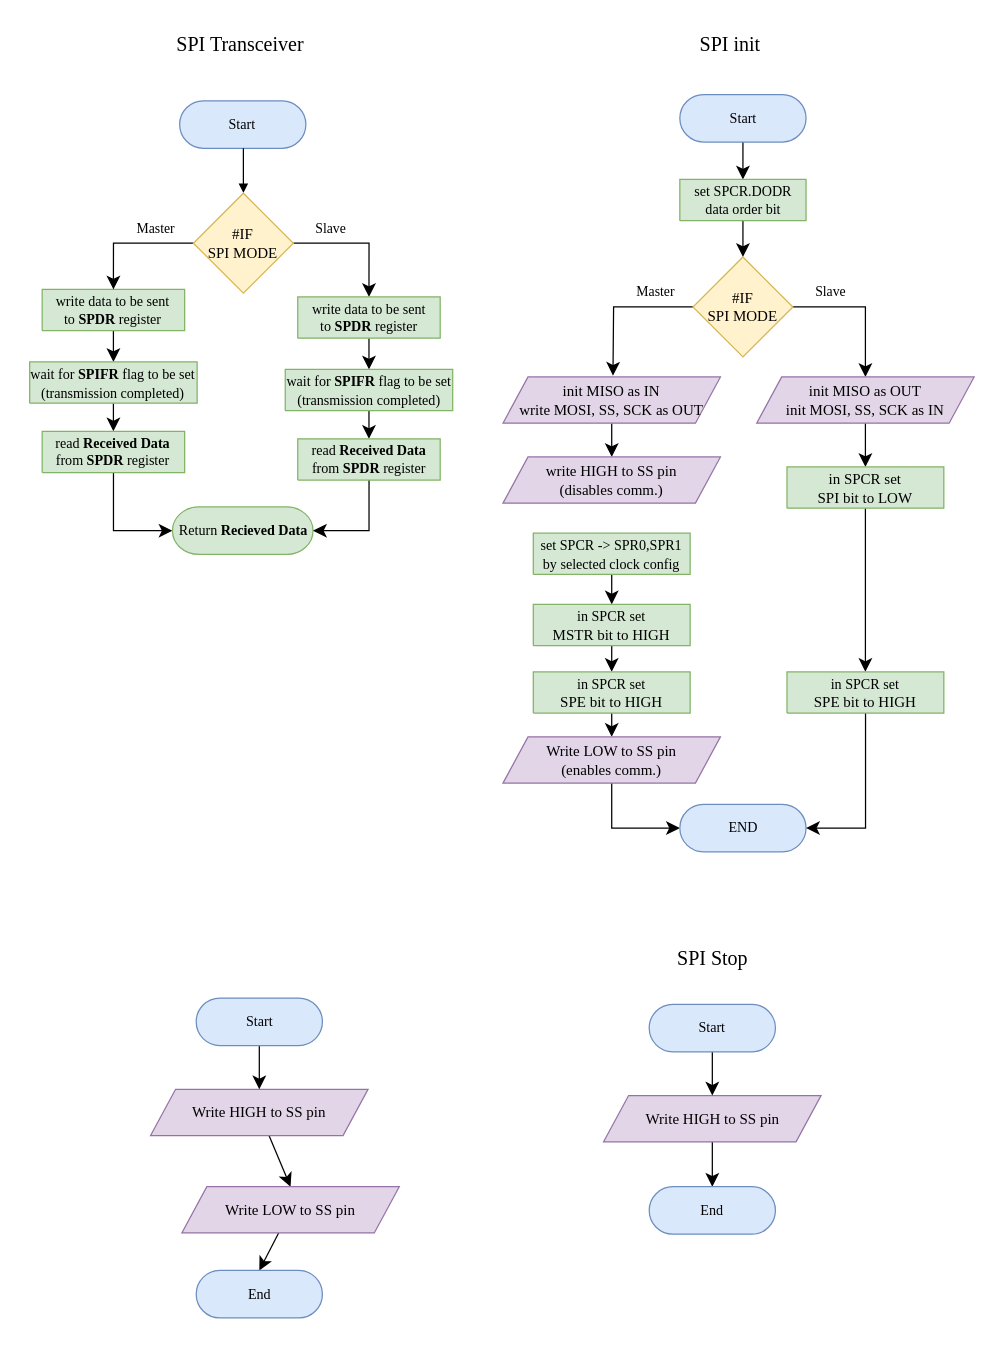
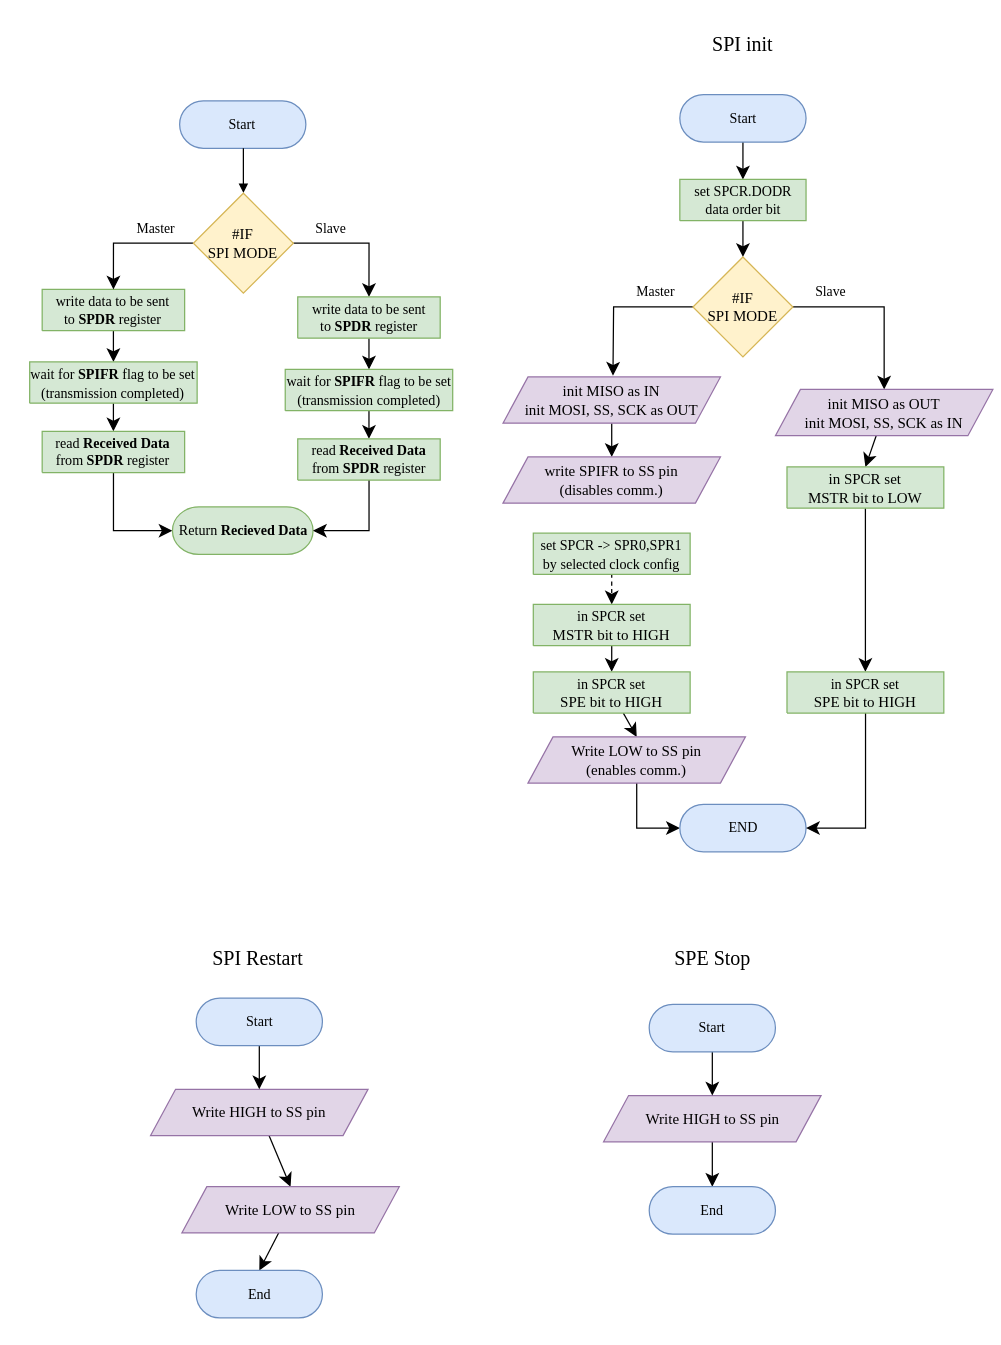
(241, 44) -> none
(731, 44) -> (743, 44)
(866, 400) -> (884, 413)
(612, 401) -> (612, 401)
(612, 481) -> (612, 481)
(866, 488) -> (866, 488)
(612, 585) -> (612, 585)
(612, 760) -> (637, 760)
none -> (258, 958)
(713, 958) -> (713, 958)
